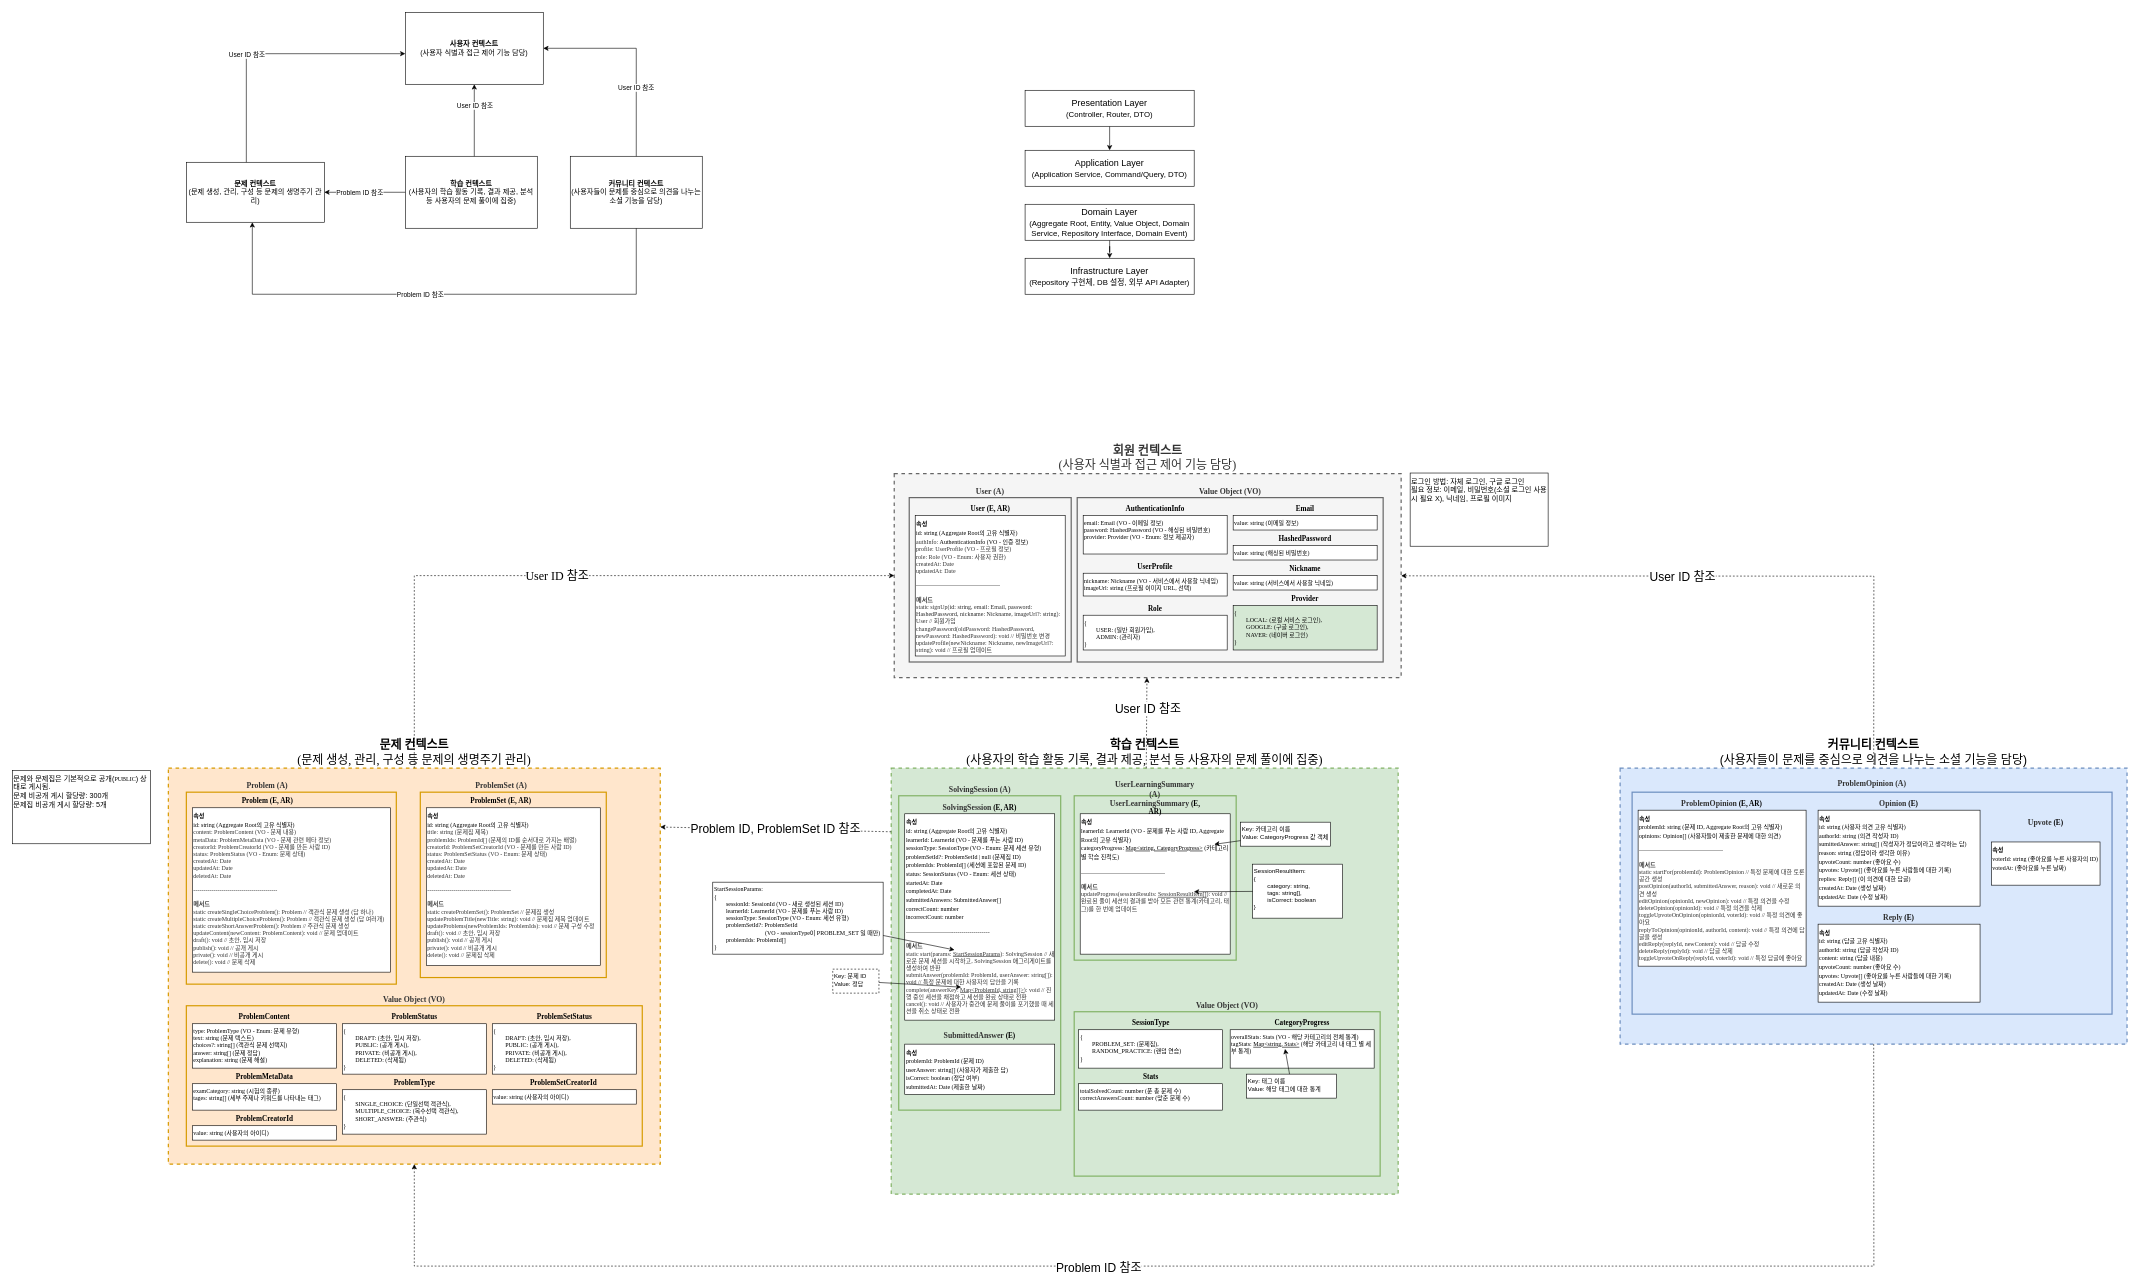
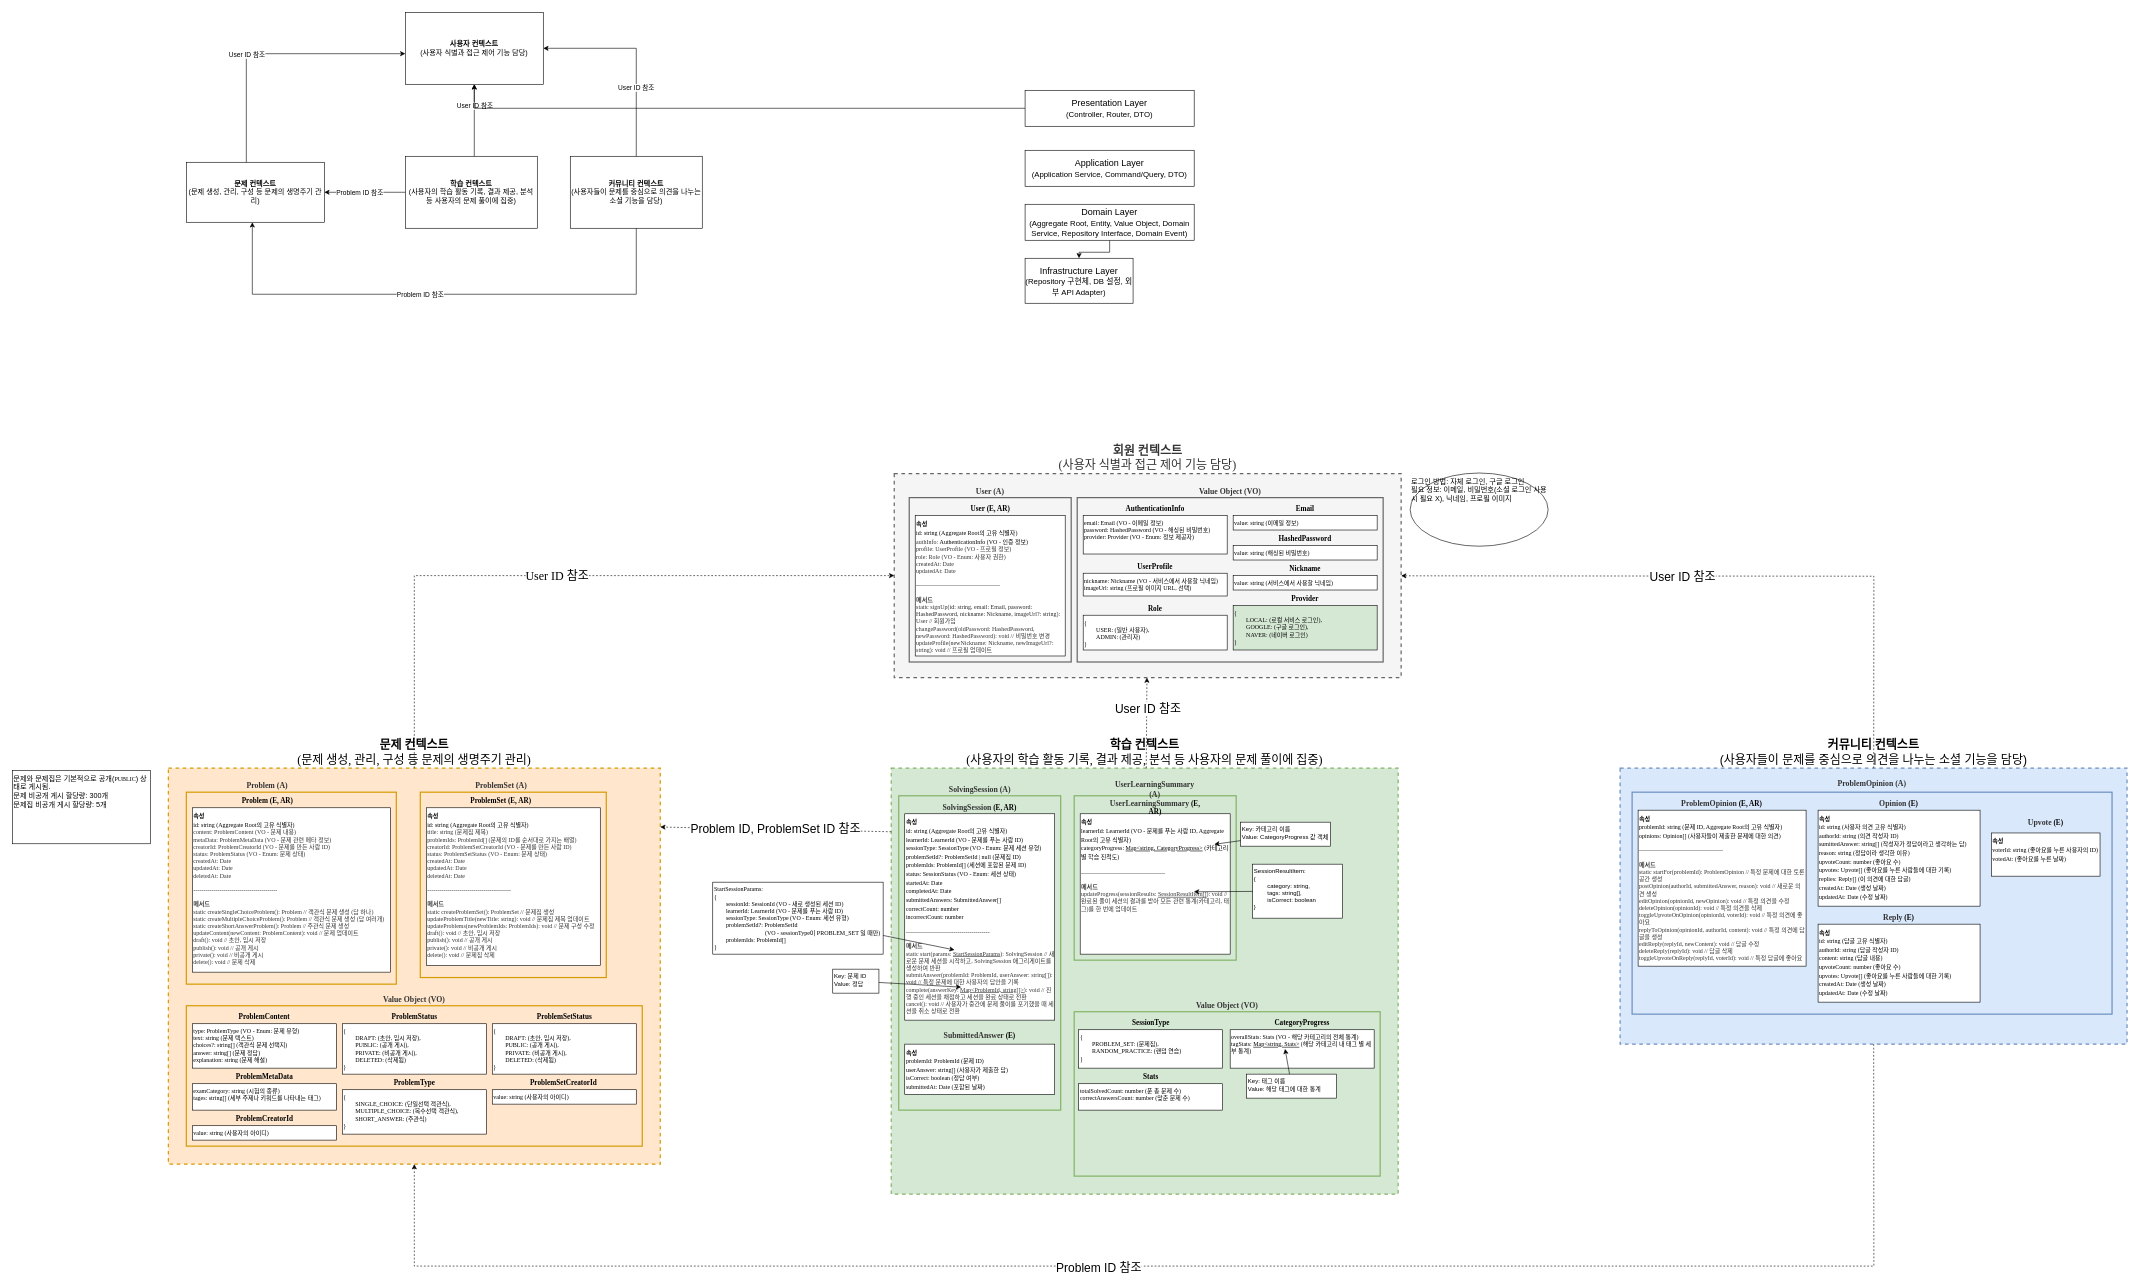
(1110, 136) -> (751, 108)
(1110, 276) -> (1079, 281)
(1479, 510) -> (1479, 510)
(1116, 634) -> (1113, 634)
(2046, 864) -> (2046, 855)
(856, 981) -> (856, 981)
(980, 1070) -> (980, 1070)
